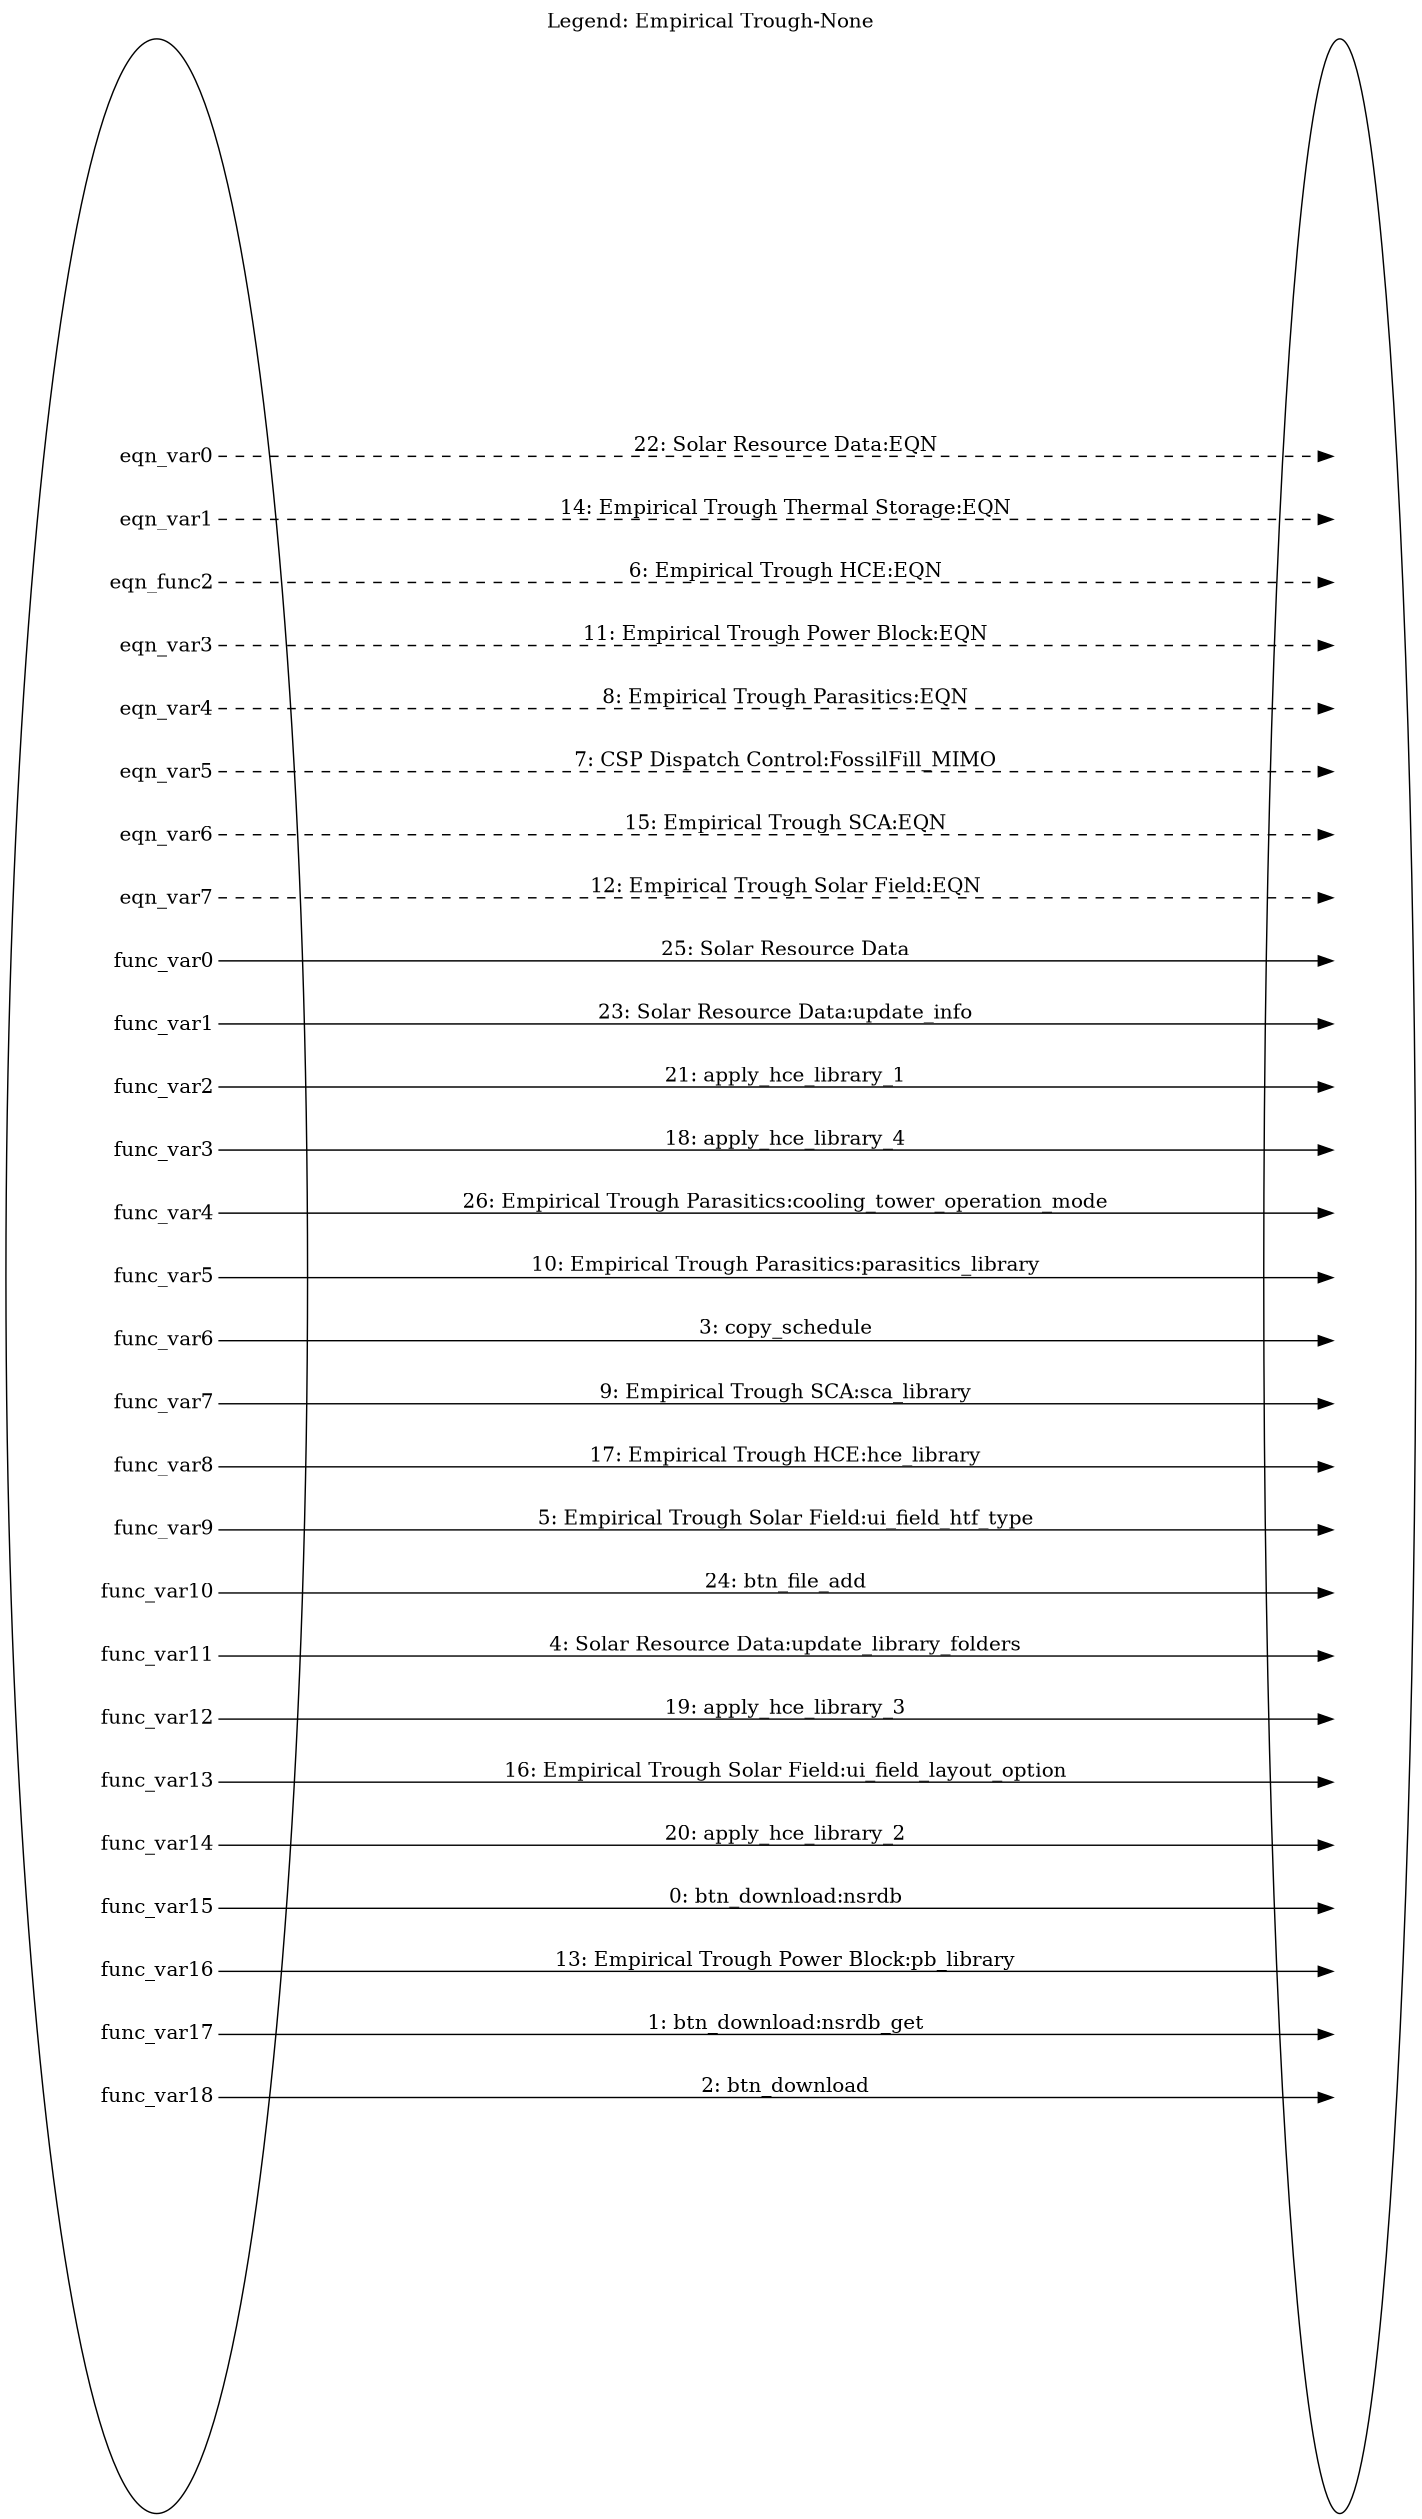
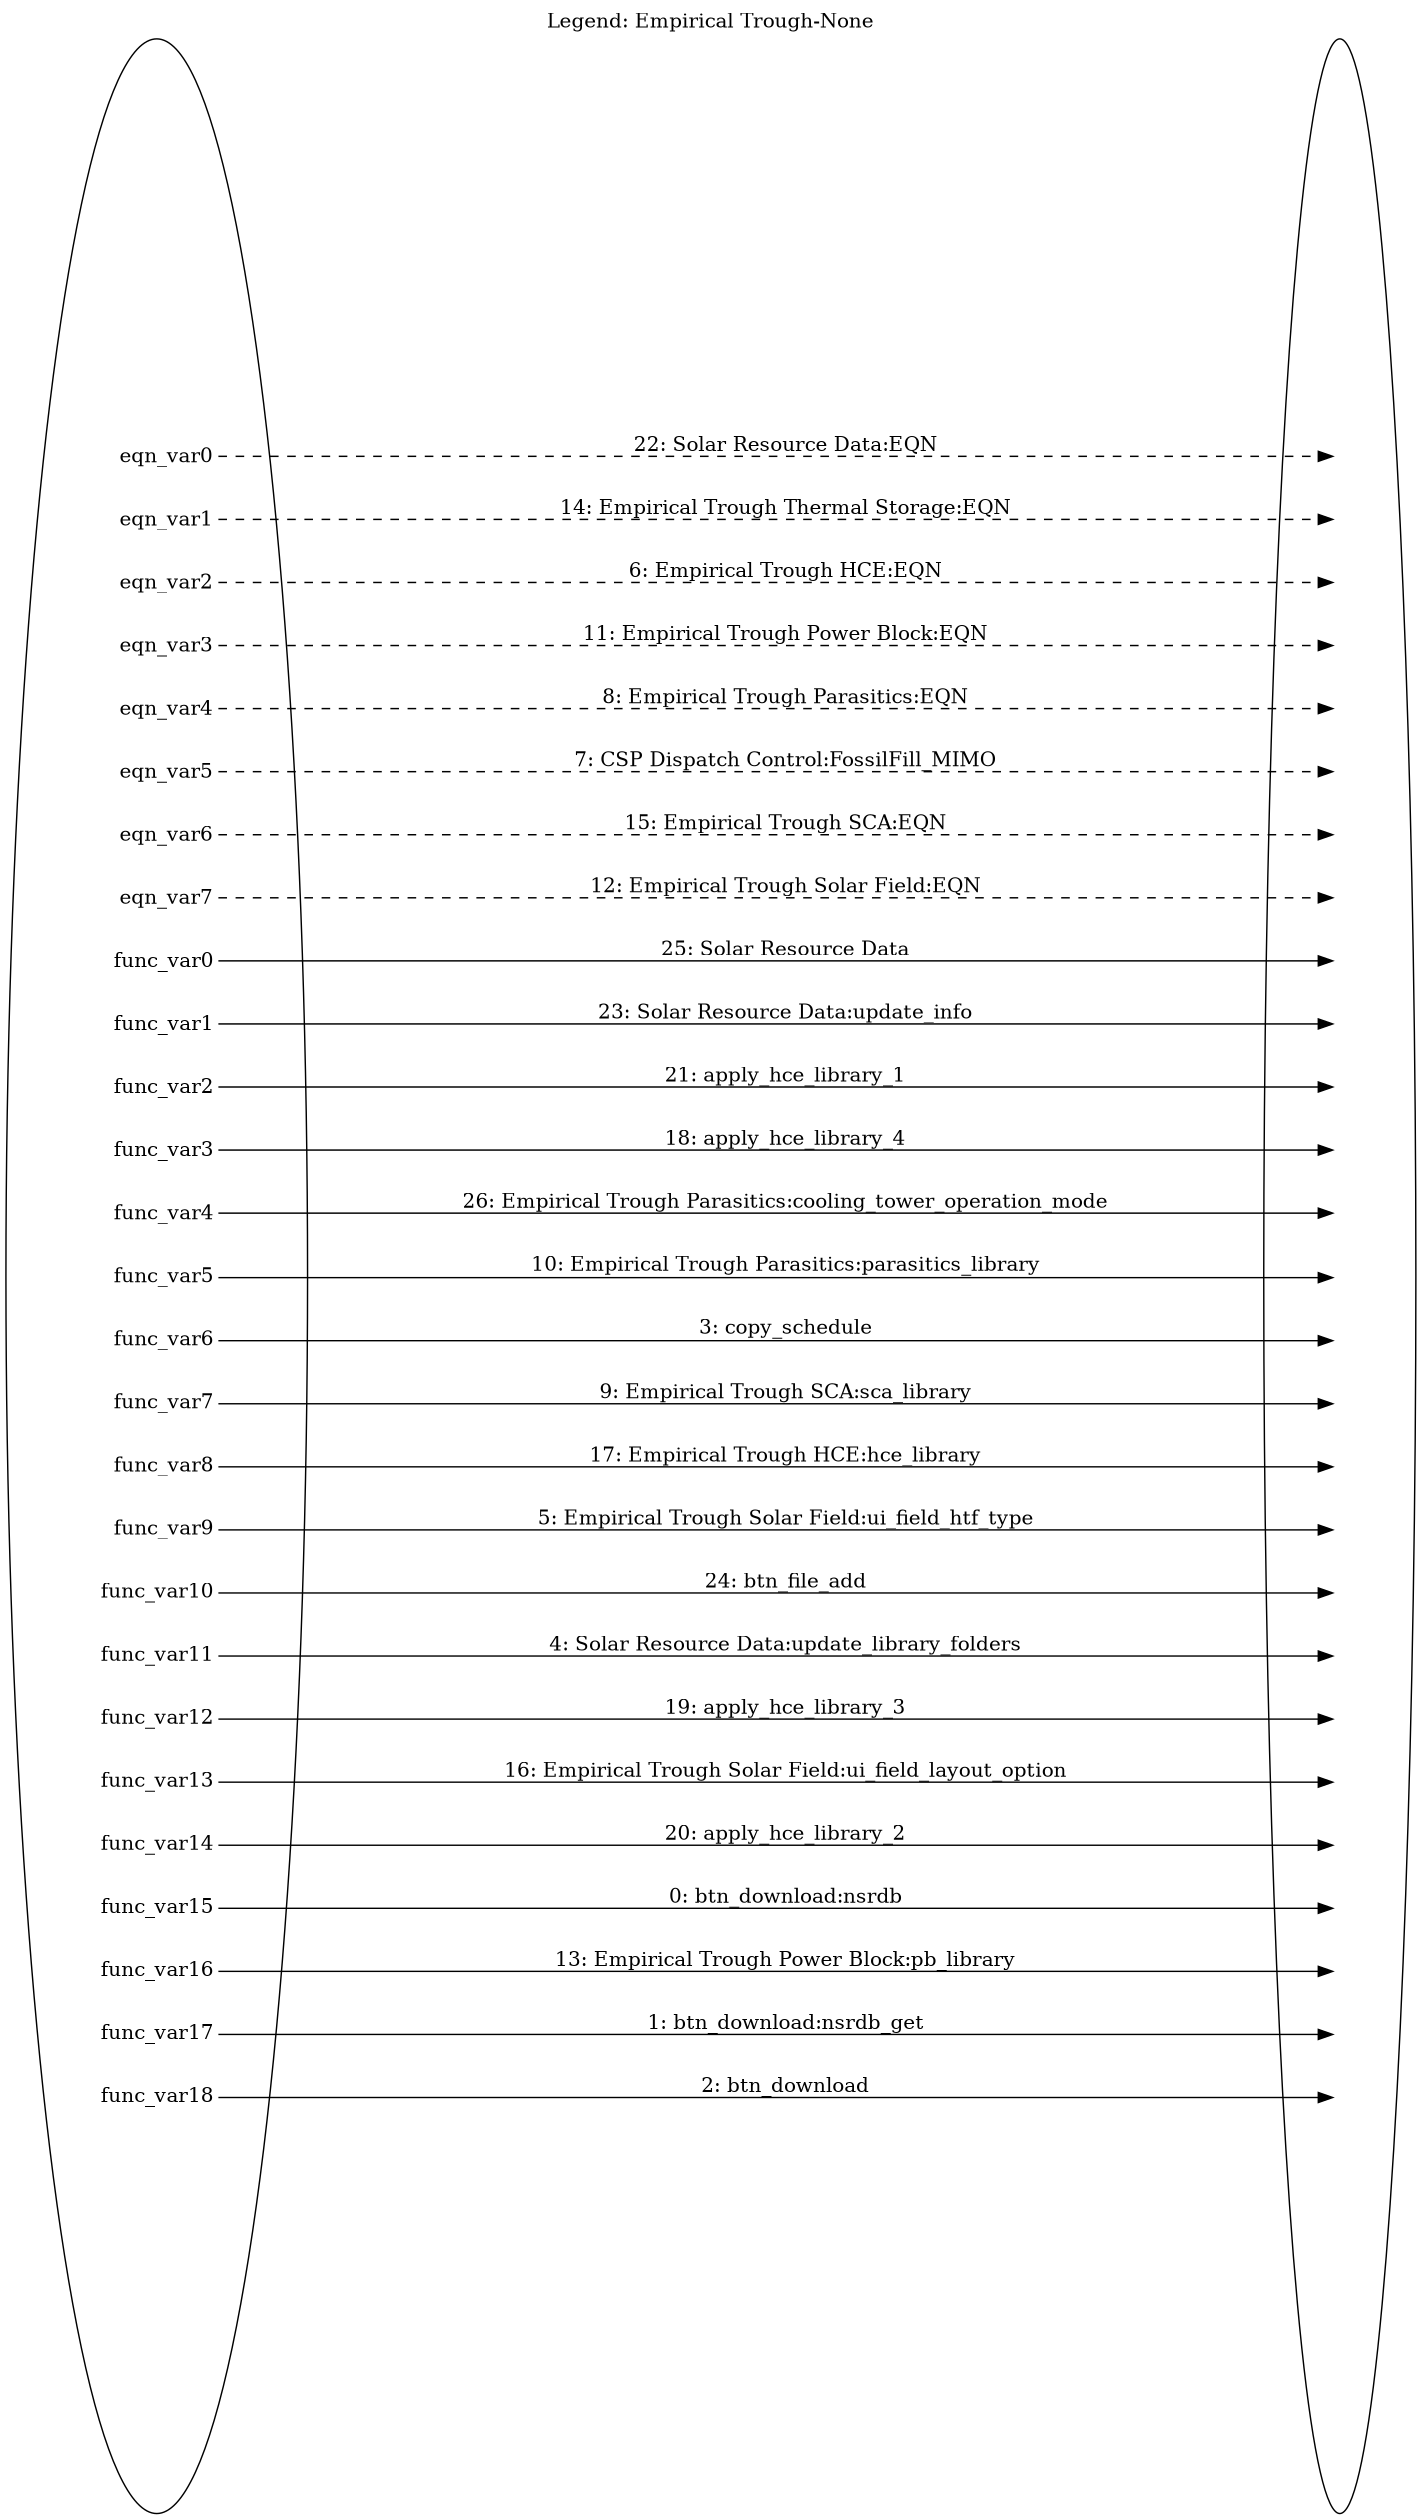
(162, 583) -> (167, 583)
